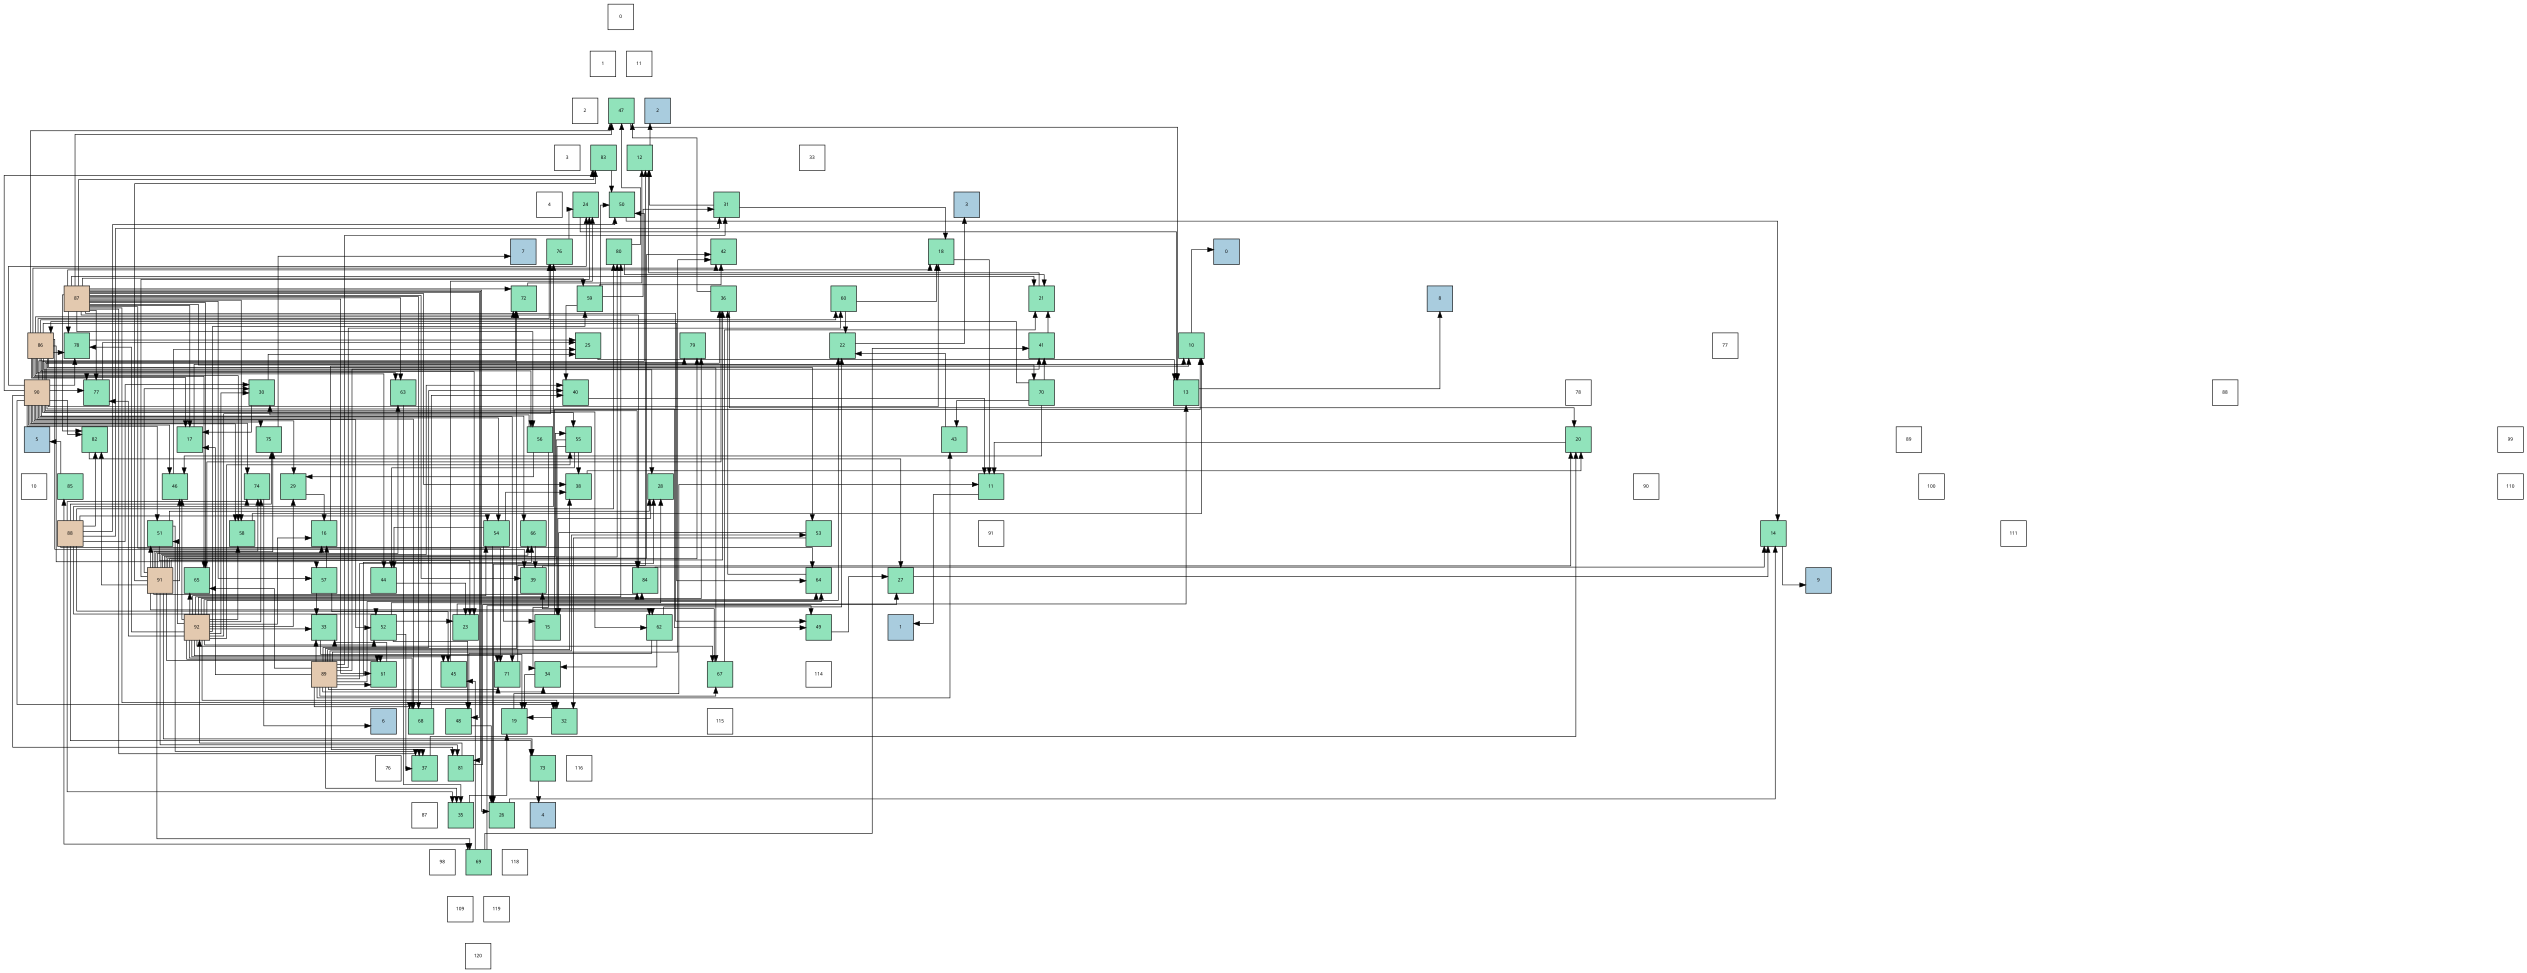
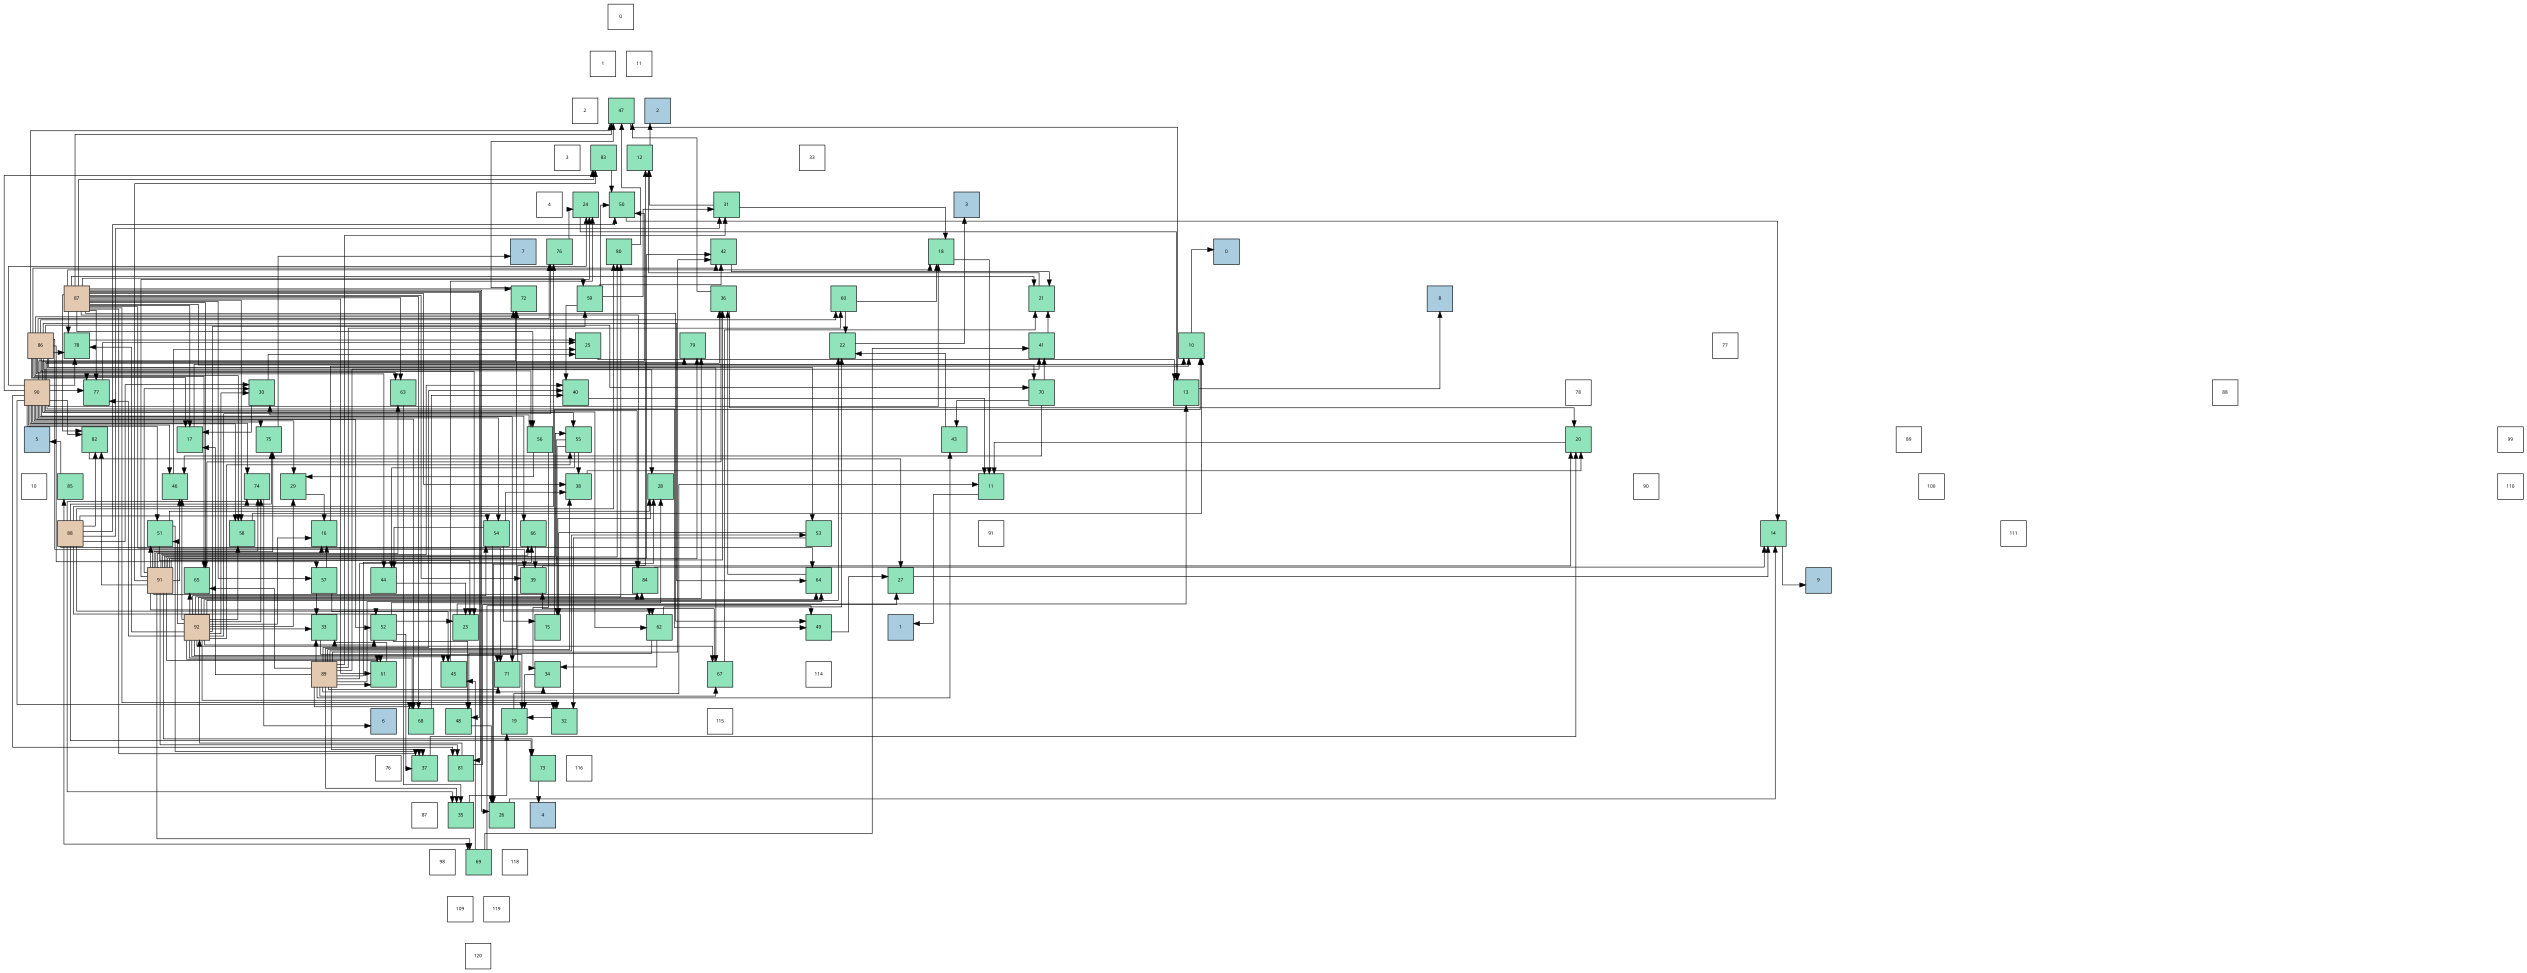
(832, 275) -> (891, 272)
(637, 283) -> (491, 158)
(568, 322) -> (610, 356)
